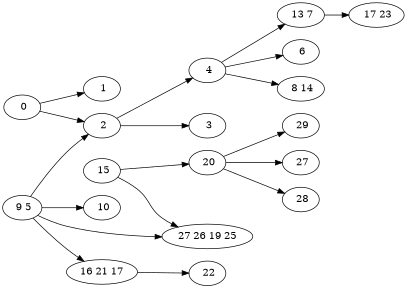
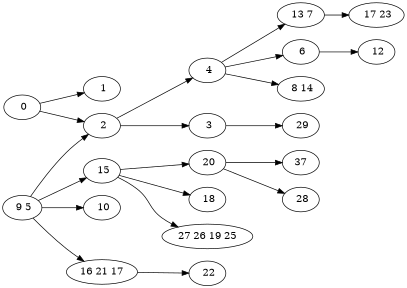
none -> (376, 52)
(251, 145) -> (251, 126)
(301, 163) -> (301, 163)
none -> (207, 200)
(95, 232) -> (59, 191)
